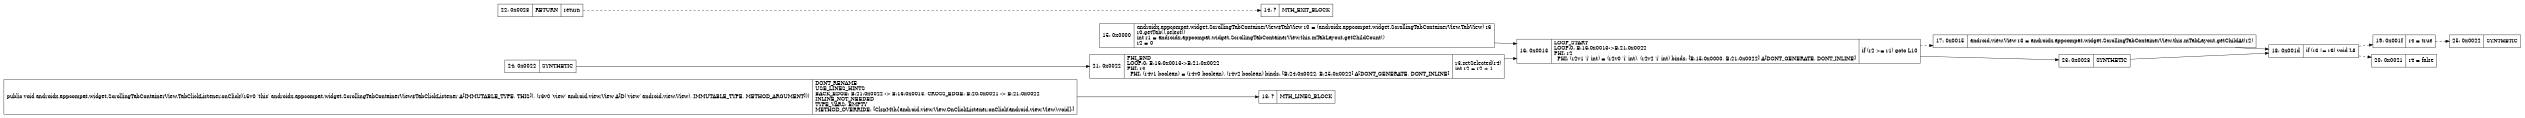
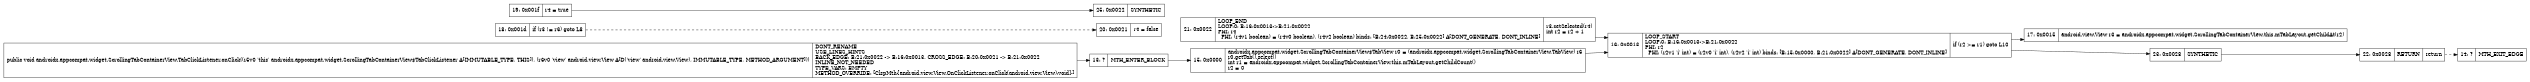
(1306, 10) -> (2501, 55)
(2441, 41) -> (831, 10)
(1925, 46) -> (2016, 40)
(2364, 46) -> none
(2250, 48) -> none
(2331, 51) -> (558, 30)
(2198, 56) -> (2289, 55)
(1139, 58) -> (1232, 21)
none -> (1178, 60)
(540, 66) -> none
(1306, 97) -> (1138, 60)
